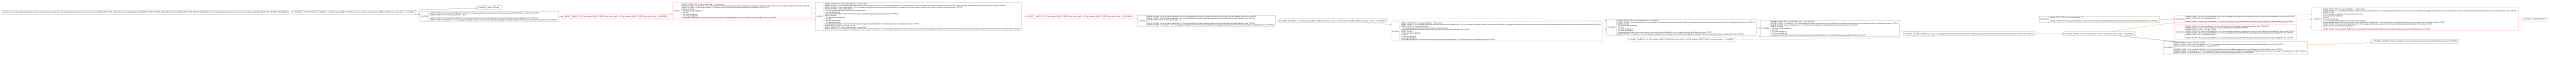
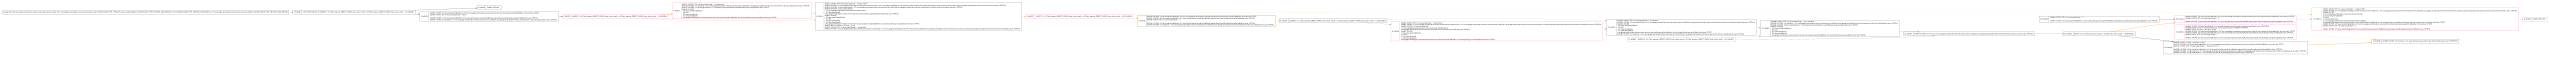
(2304, 27) -> (2335, 37)
